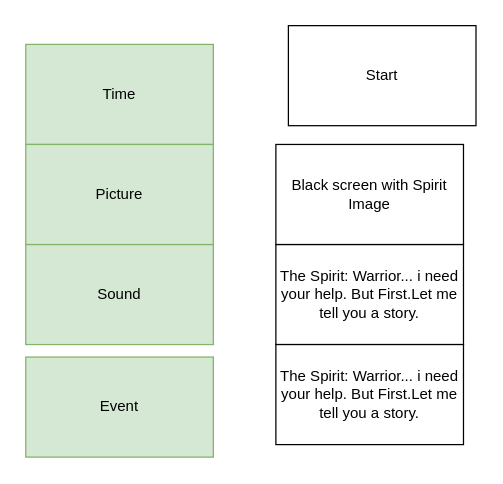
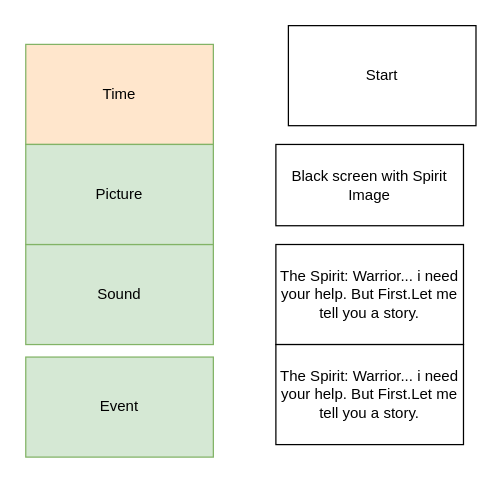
(119, 94) -> (119, 94)
(369, 194) -> (369, 185)
